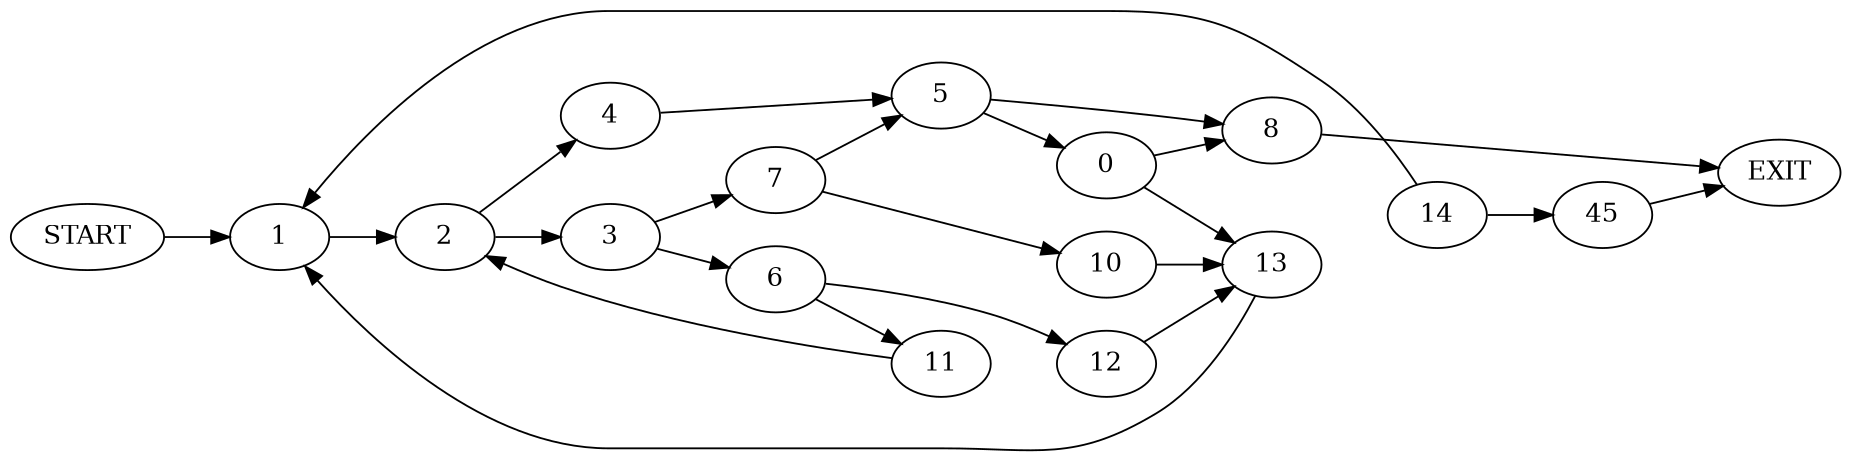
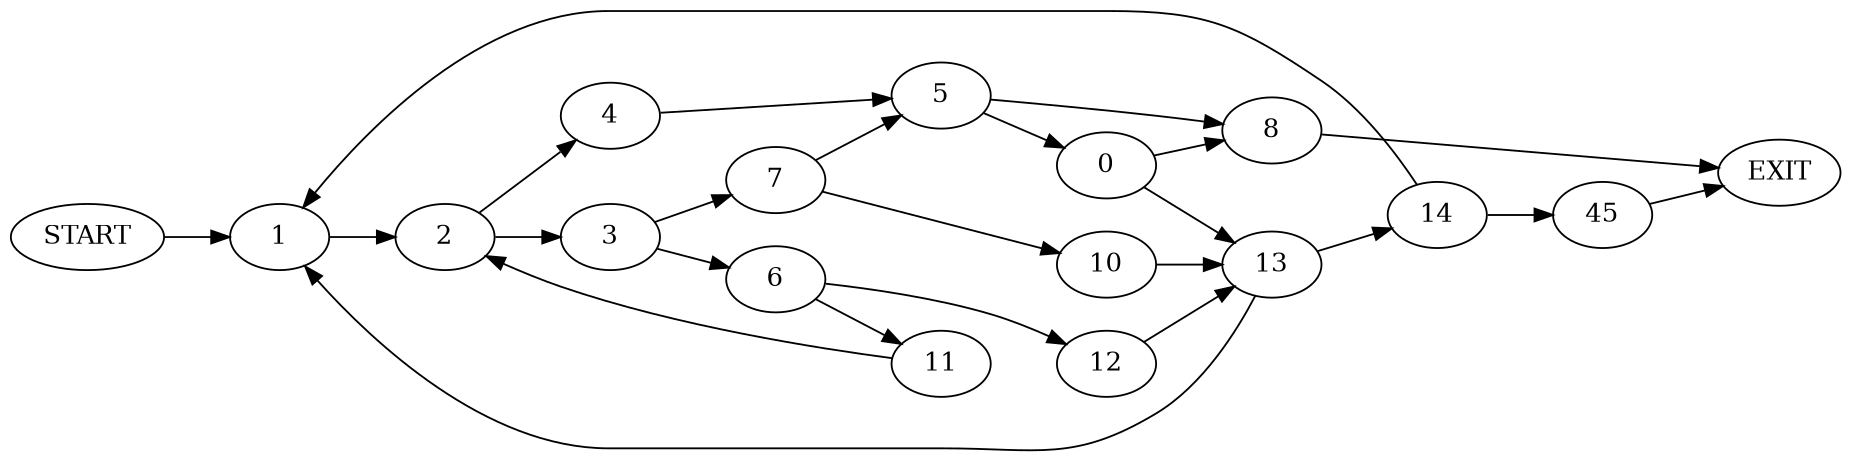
none -> (1346, 242)
